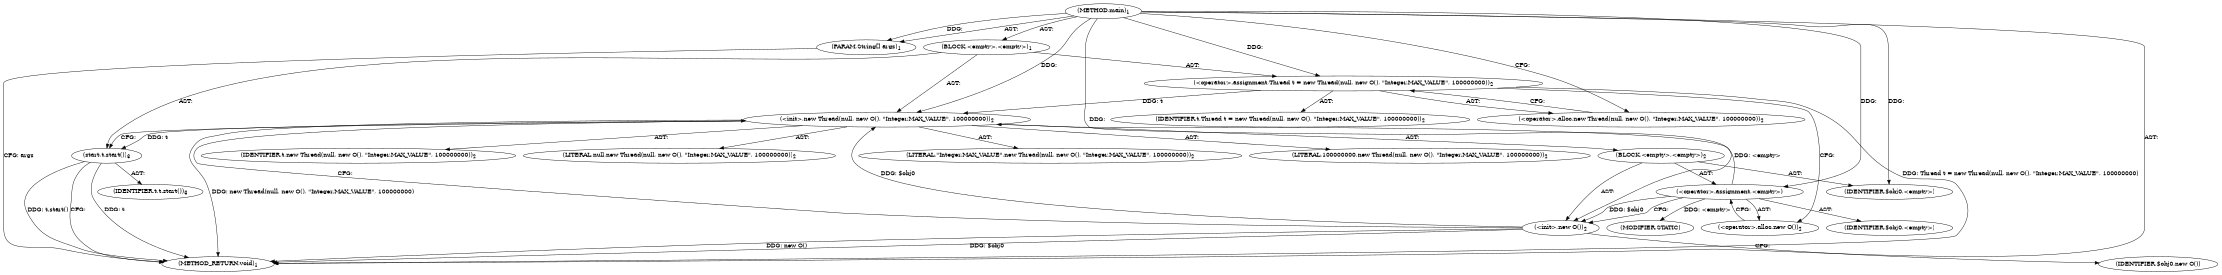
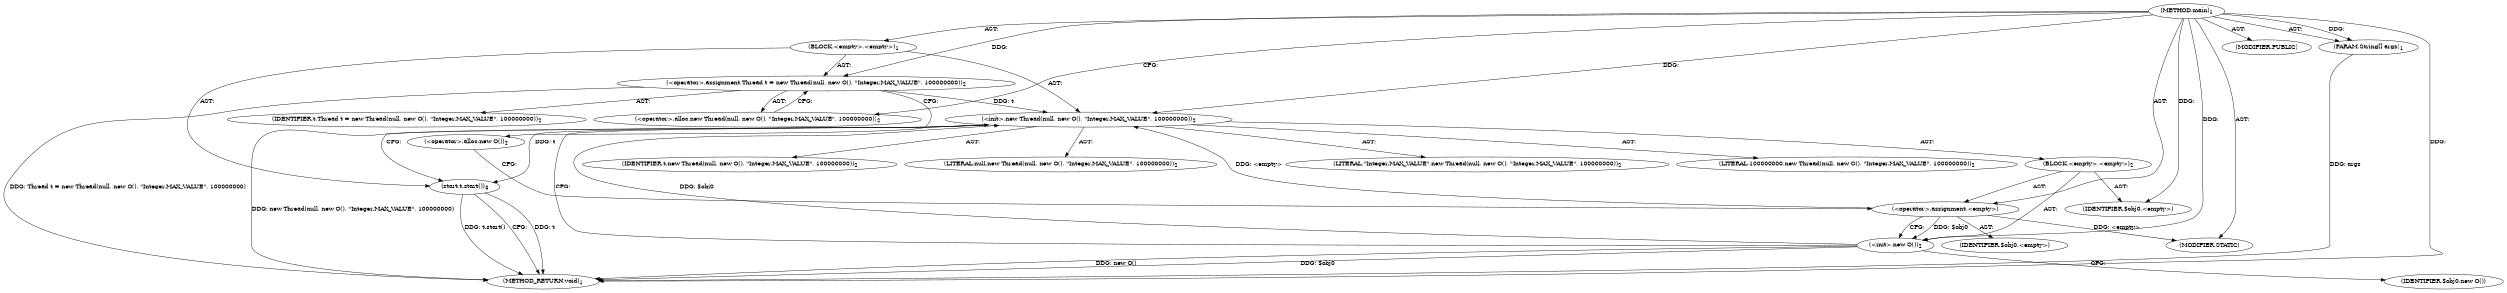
none -> (2267, 47)
(1870, 102) -> (2162, 102)
none -> (2235, 124)
(2152, 138) -> (2439, 142)
(19, 156) -> (2345, 164)
(150, 192) -> none
(1754, 206) -> none
